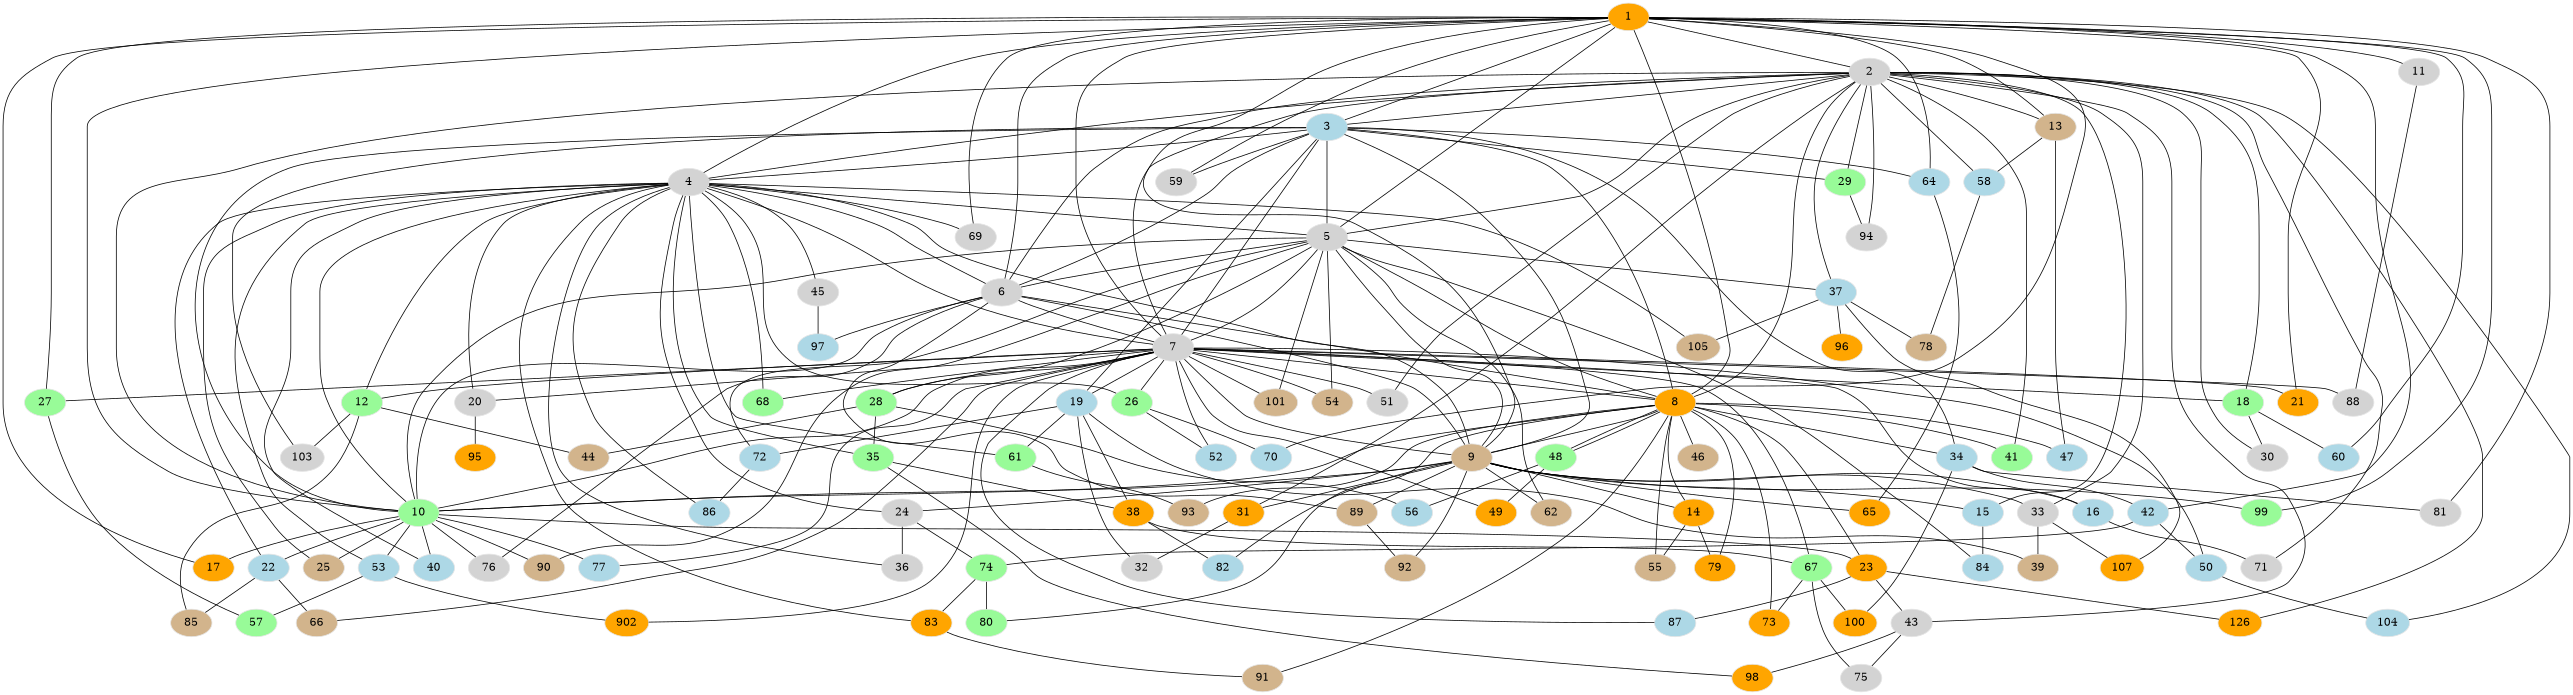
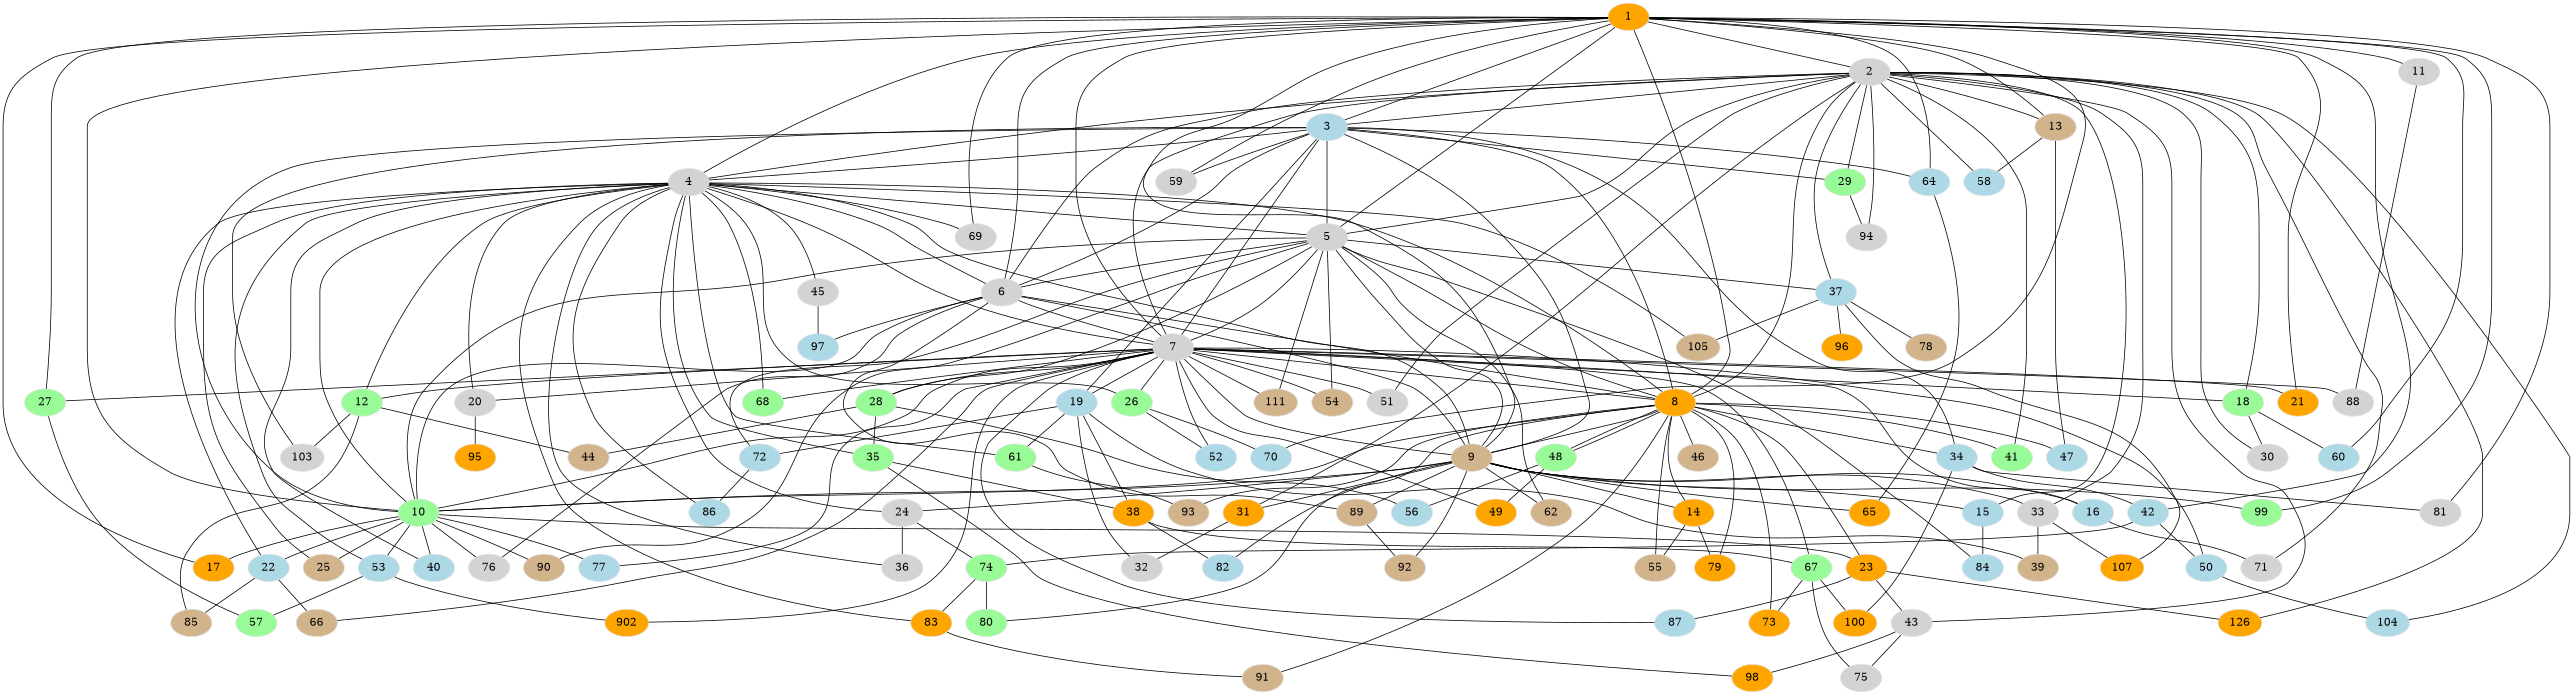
(732, 104) -> none
none -> (1084, 193)
(1958, 258) -> none
(1276, 403) -> (1276, 403)
